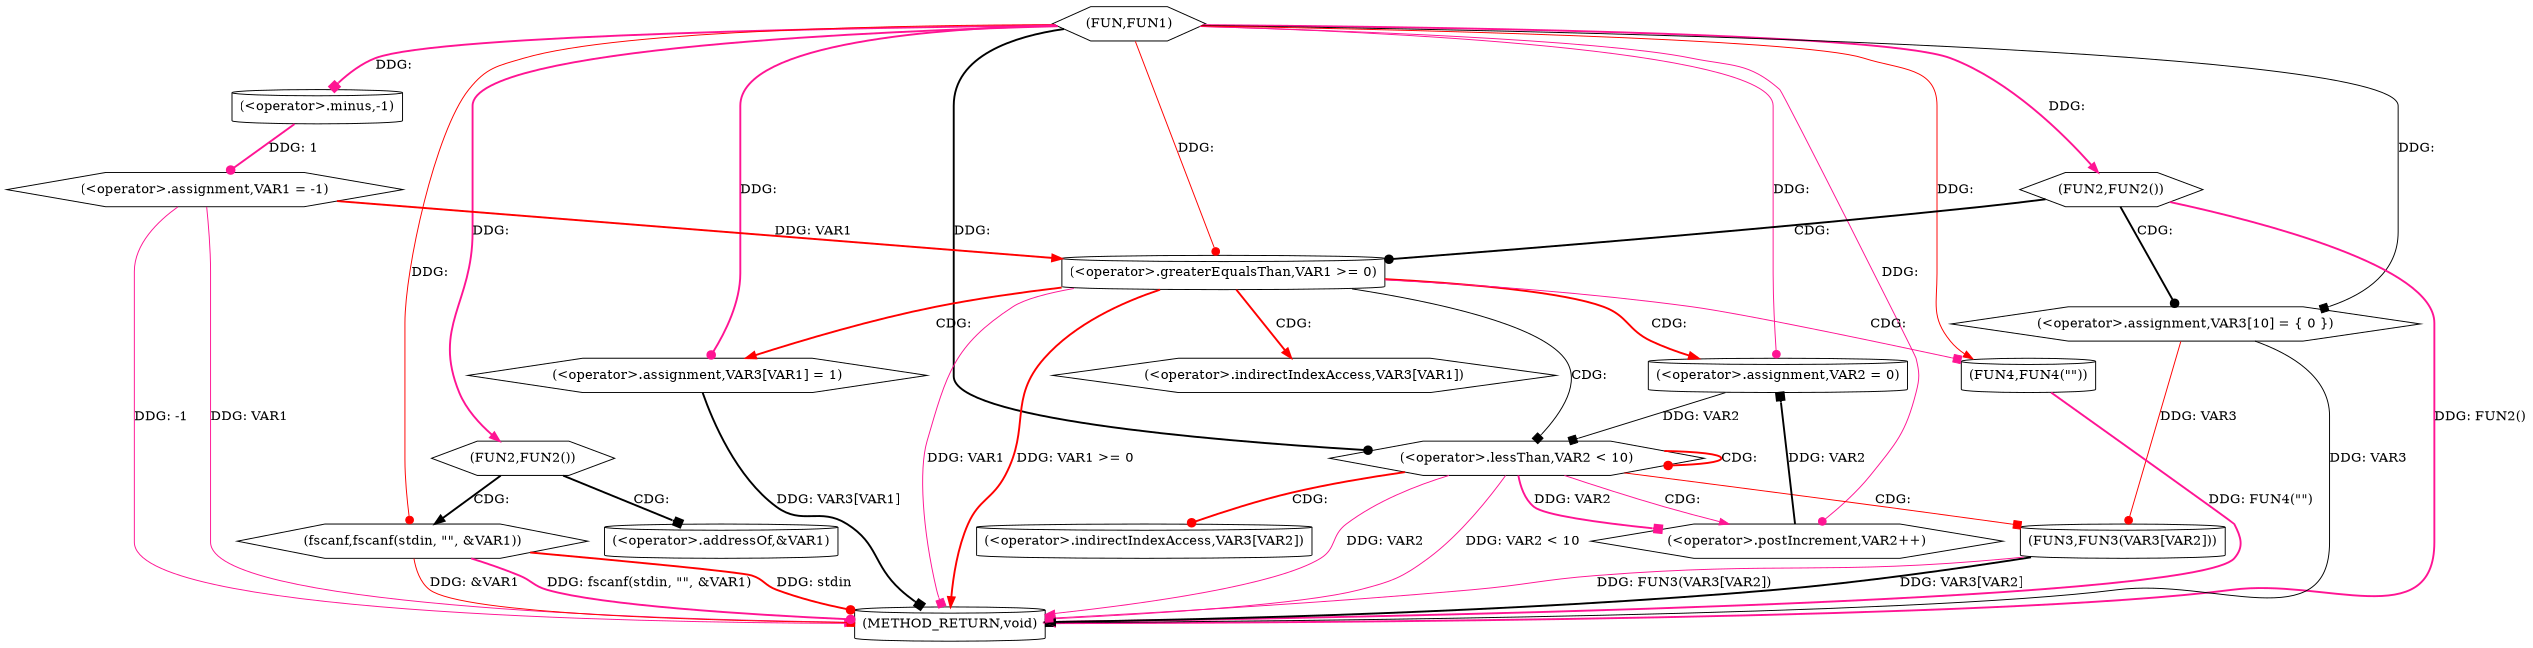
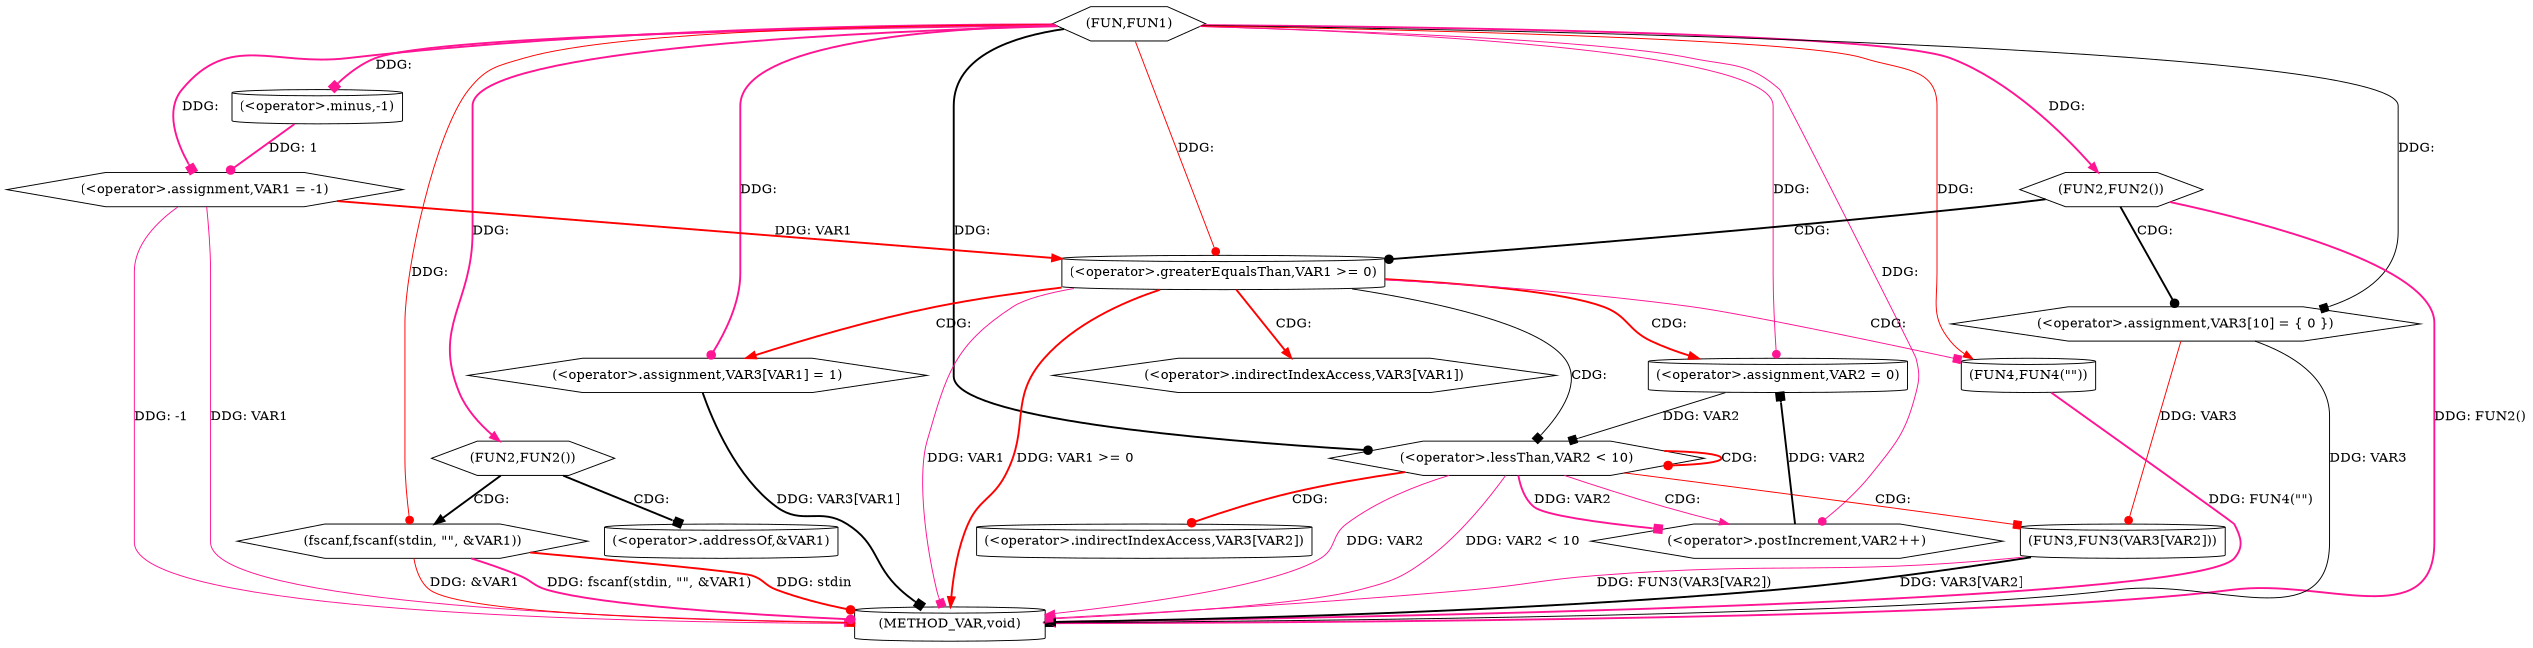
none -> (357, 57)
(950, 624) -> (950, 624)
